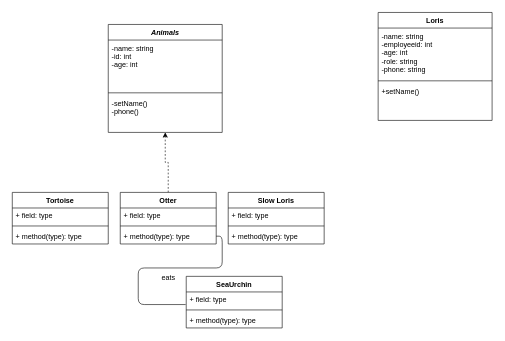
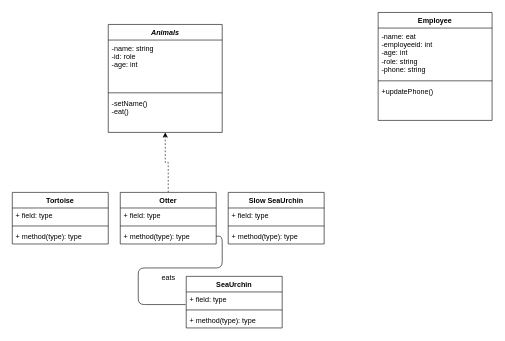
(435, 20) -> (435, 20)
(405, 36) -> (400, 36)
(135, 48) -> (135, 48)
(402, 91) -> (410, 91)
(132, 103) -> (132, 103)
(276, 200) -> (276, 200)
